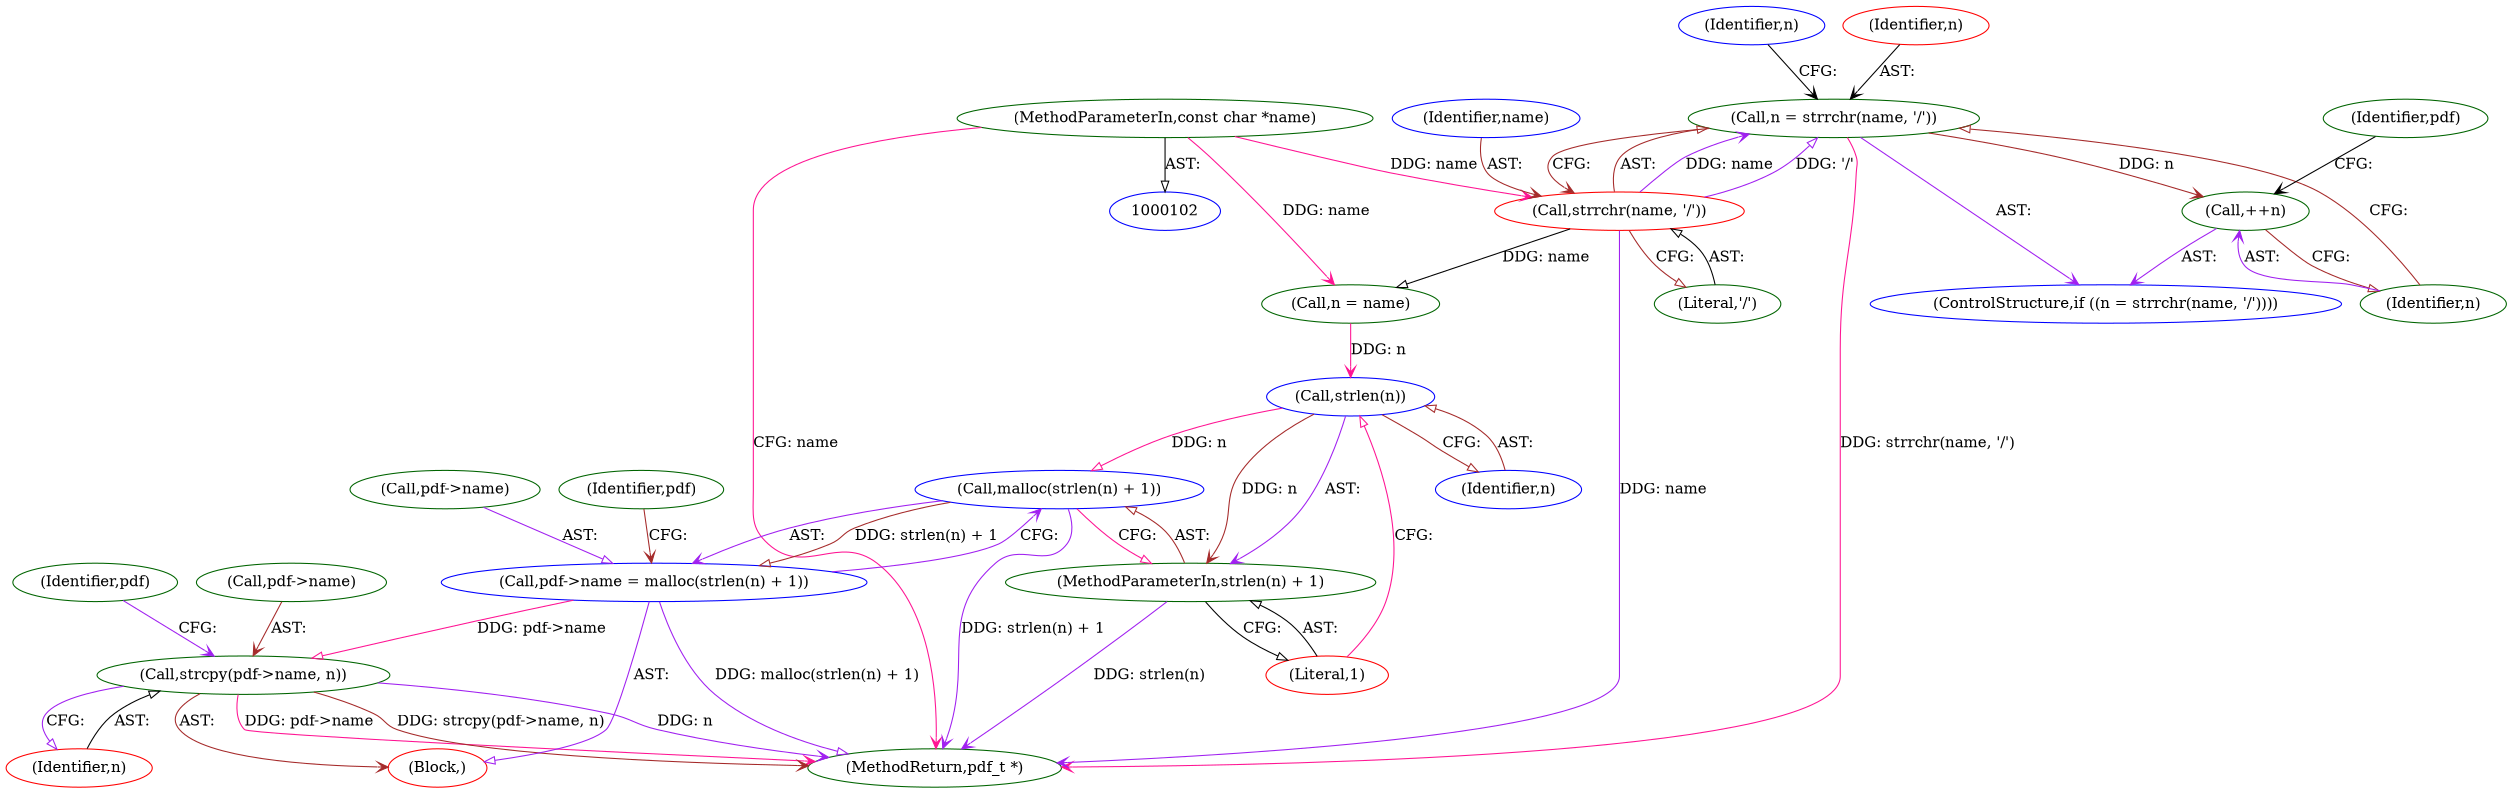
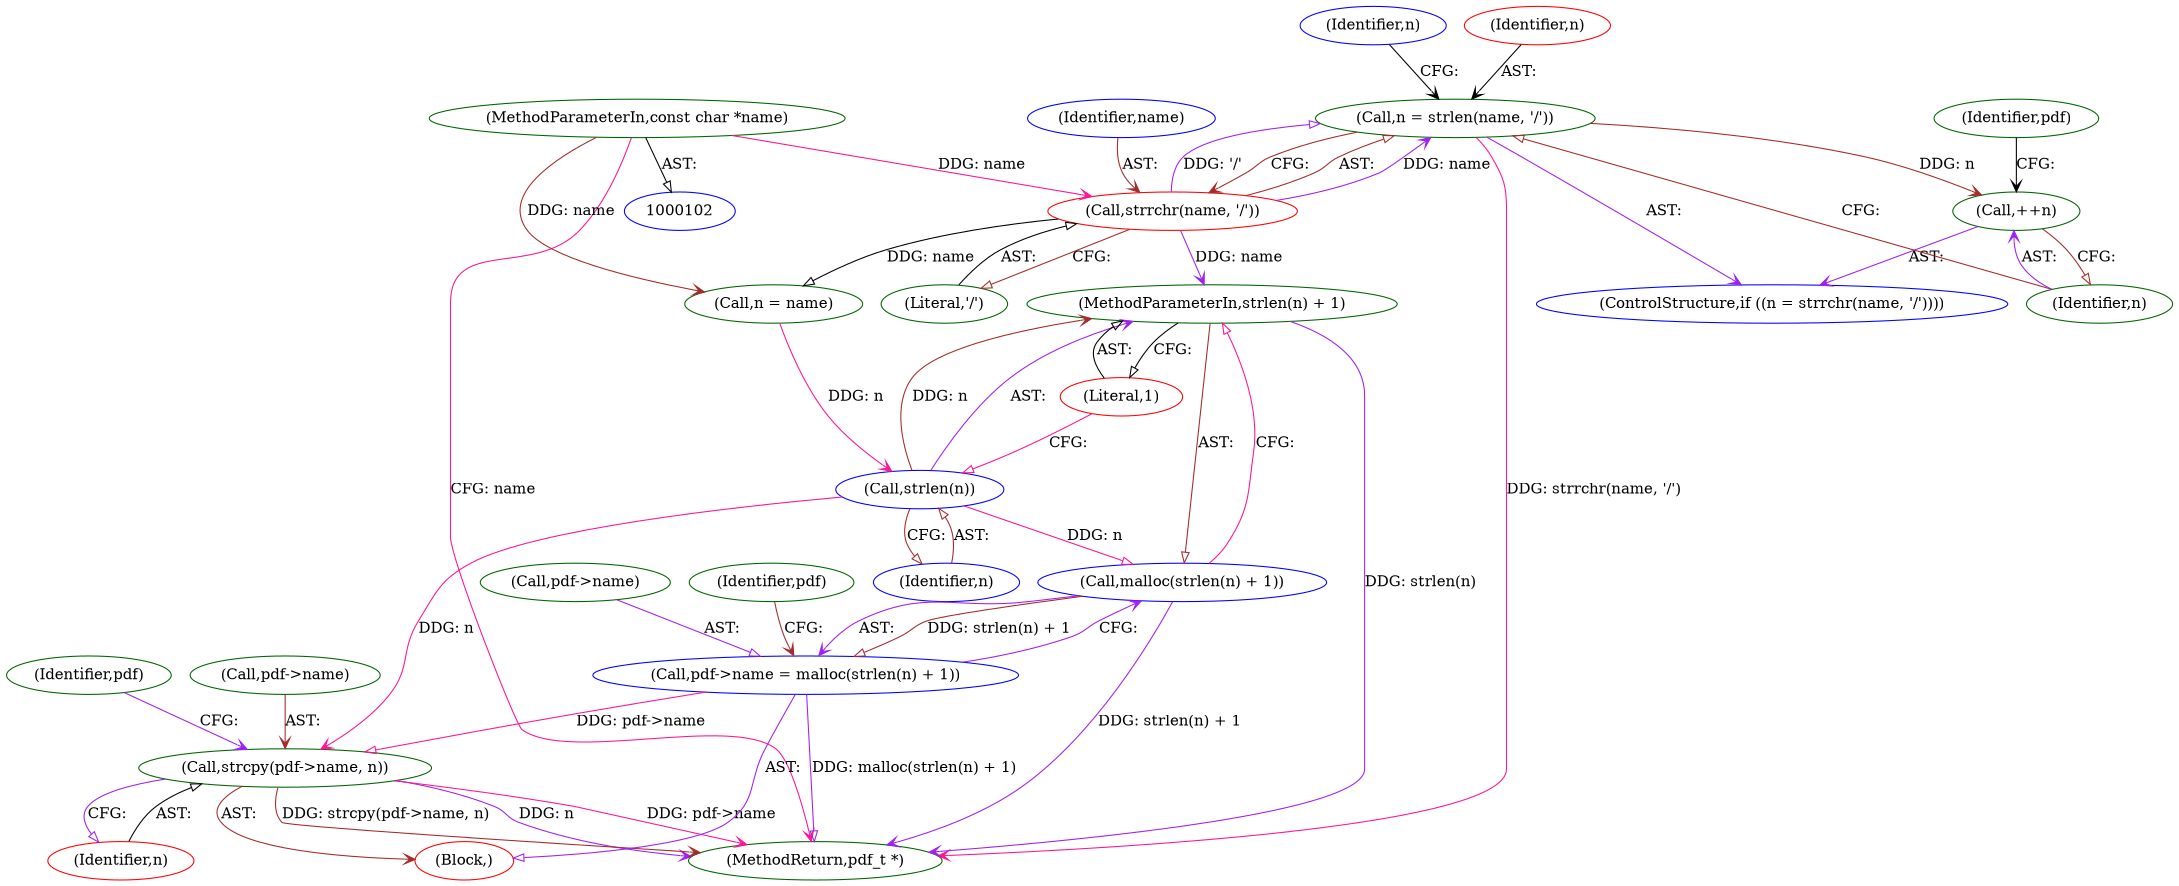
(1834, 118) -> (1455, 118)
(1259, 205) -> (539, 241)
none -> (538, 540)
(1570, 708) -> (1190, 253)
